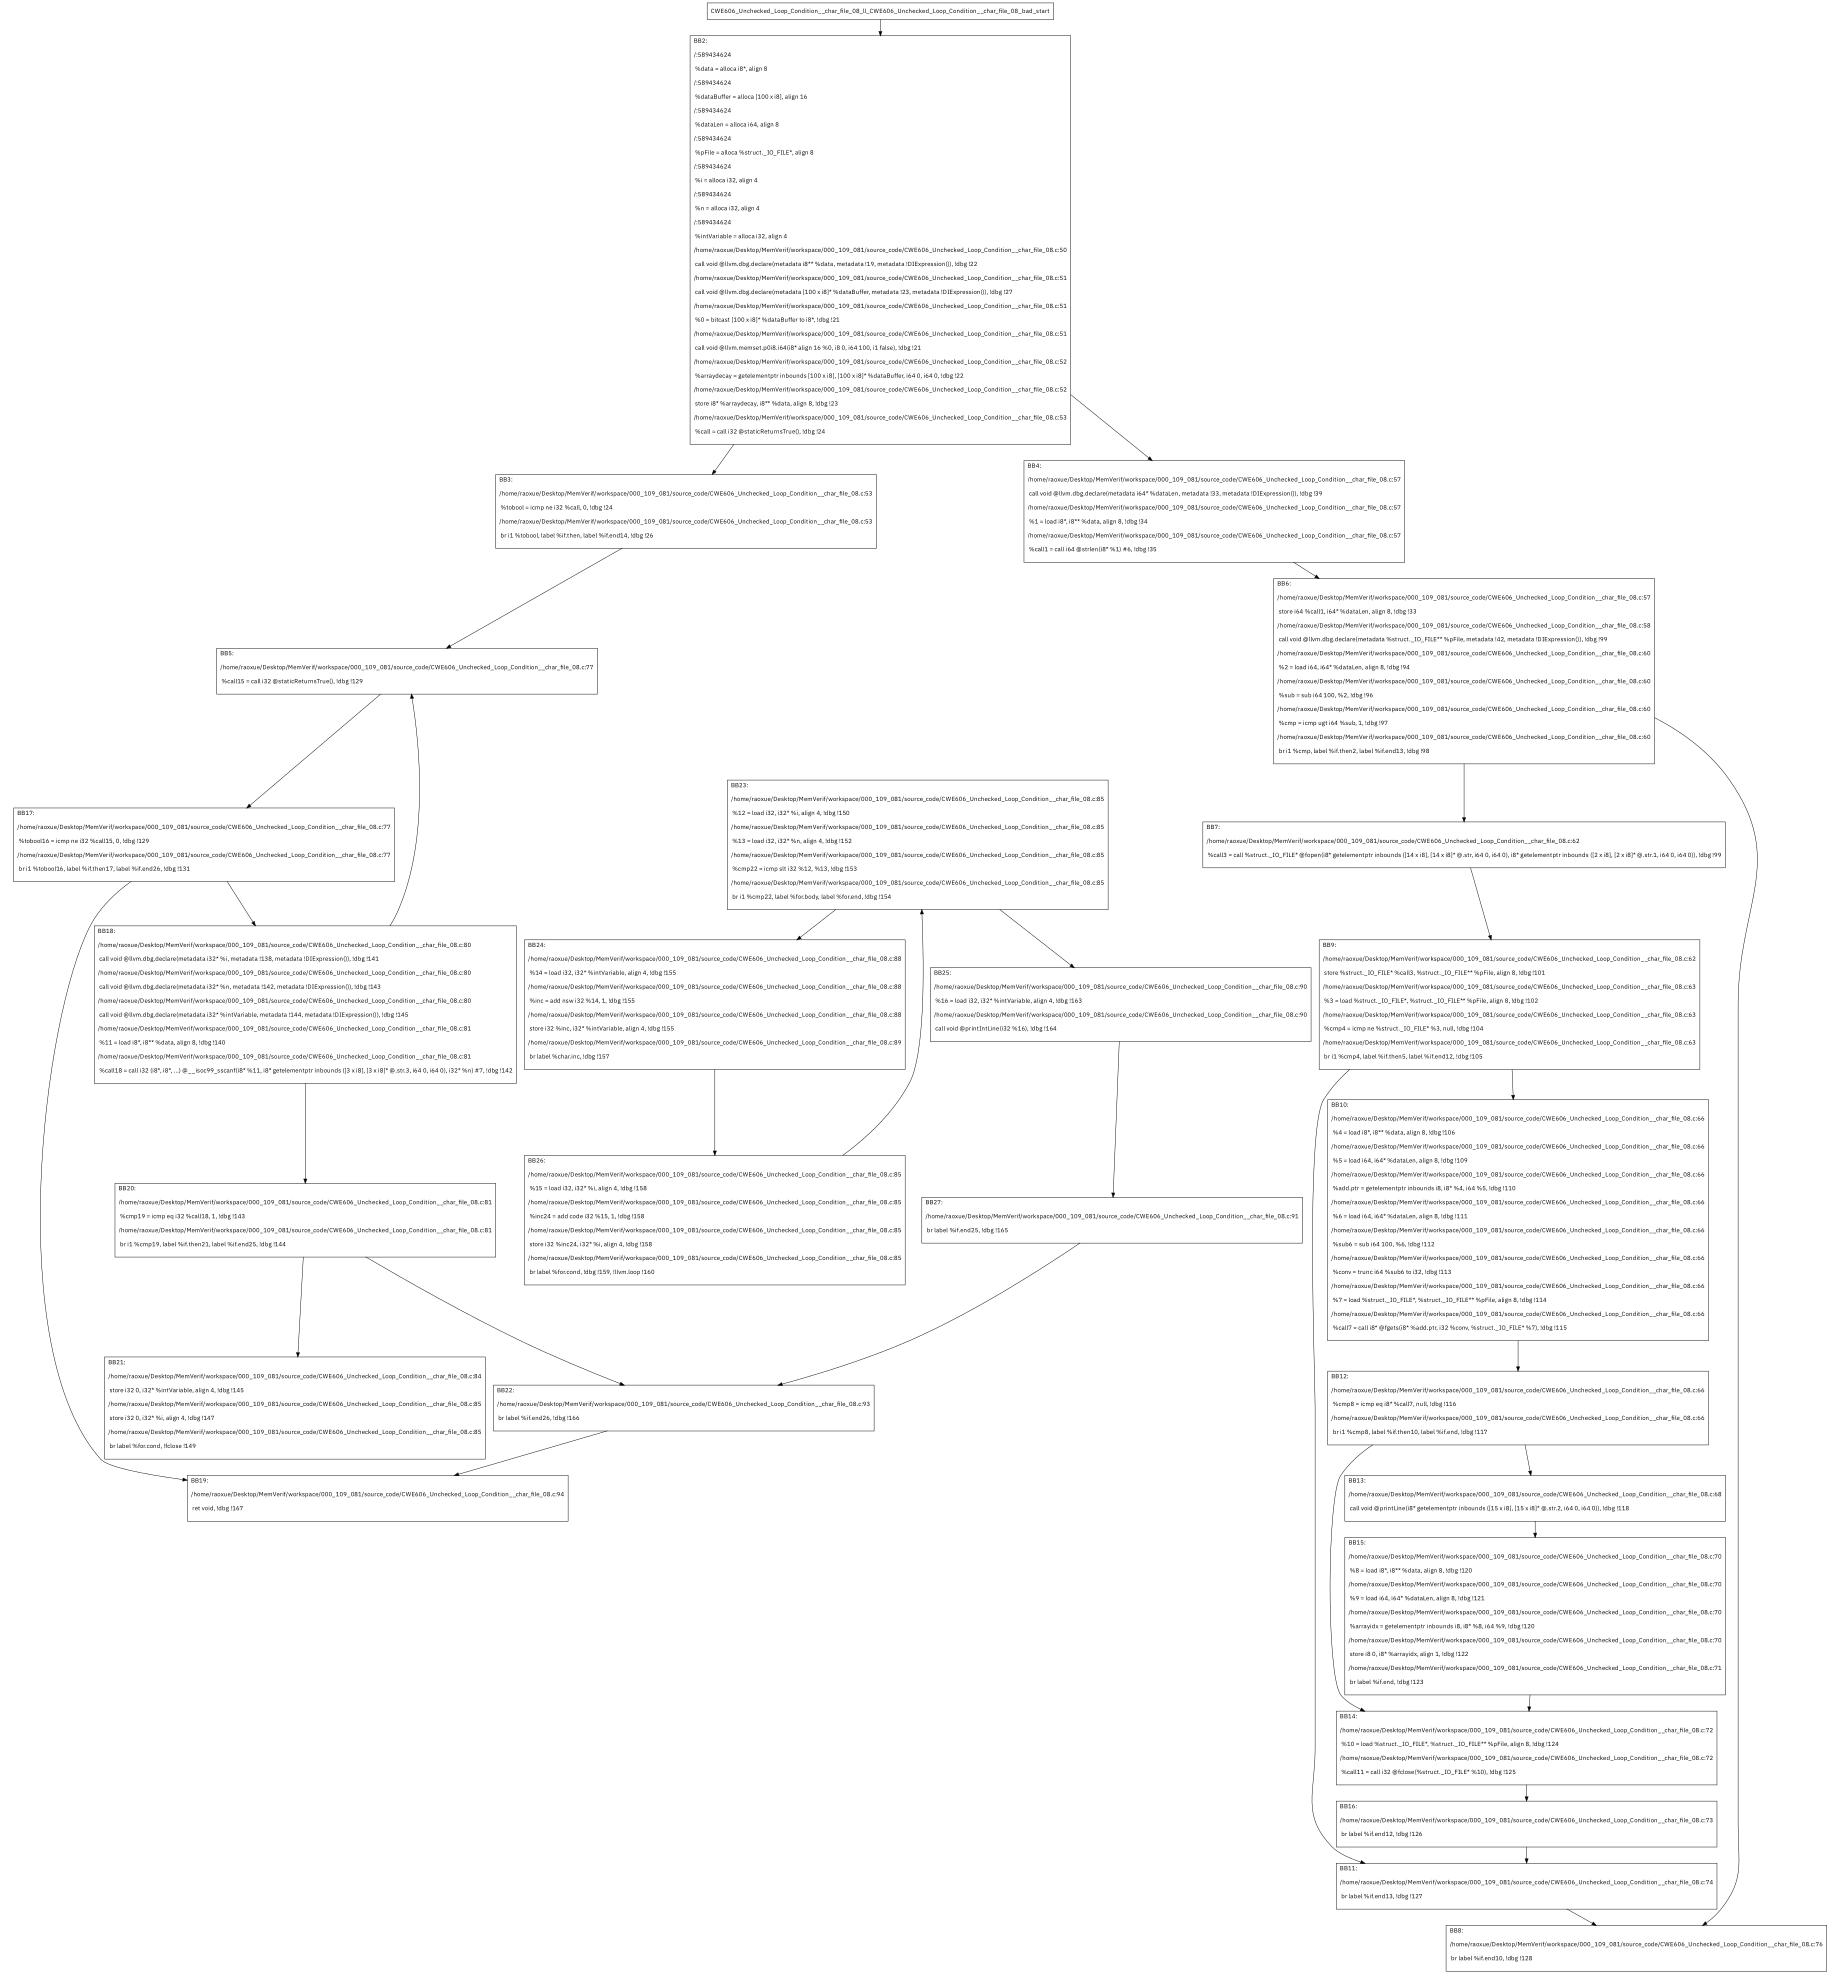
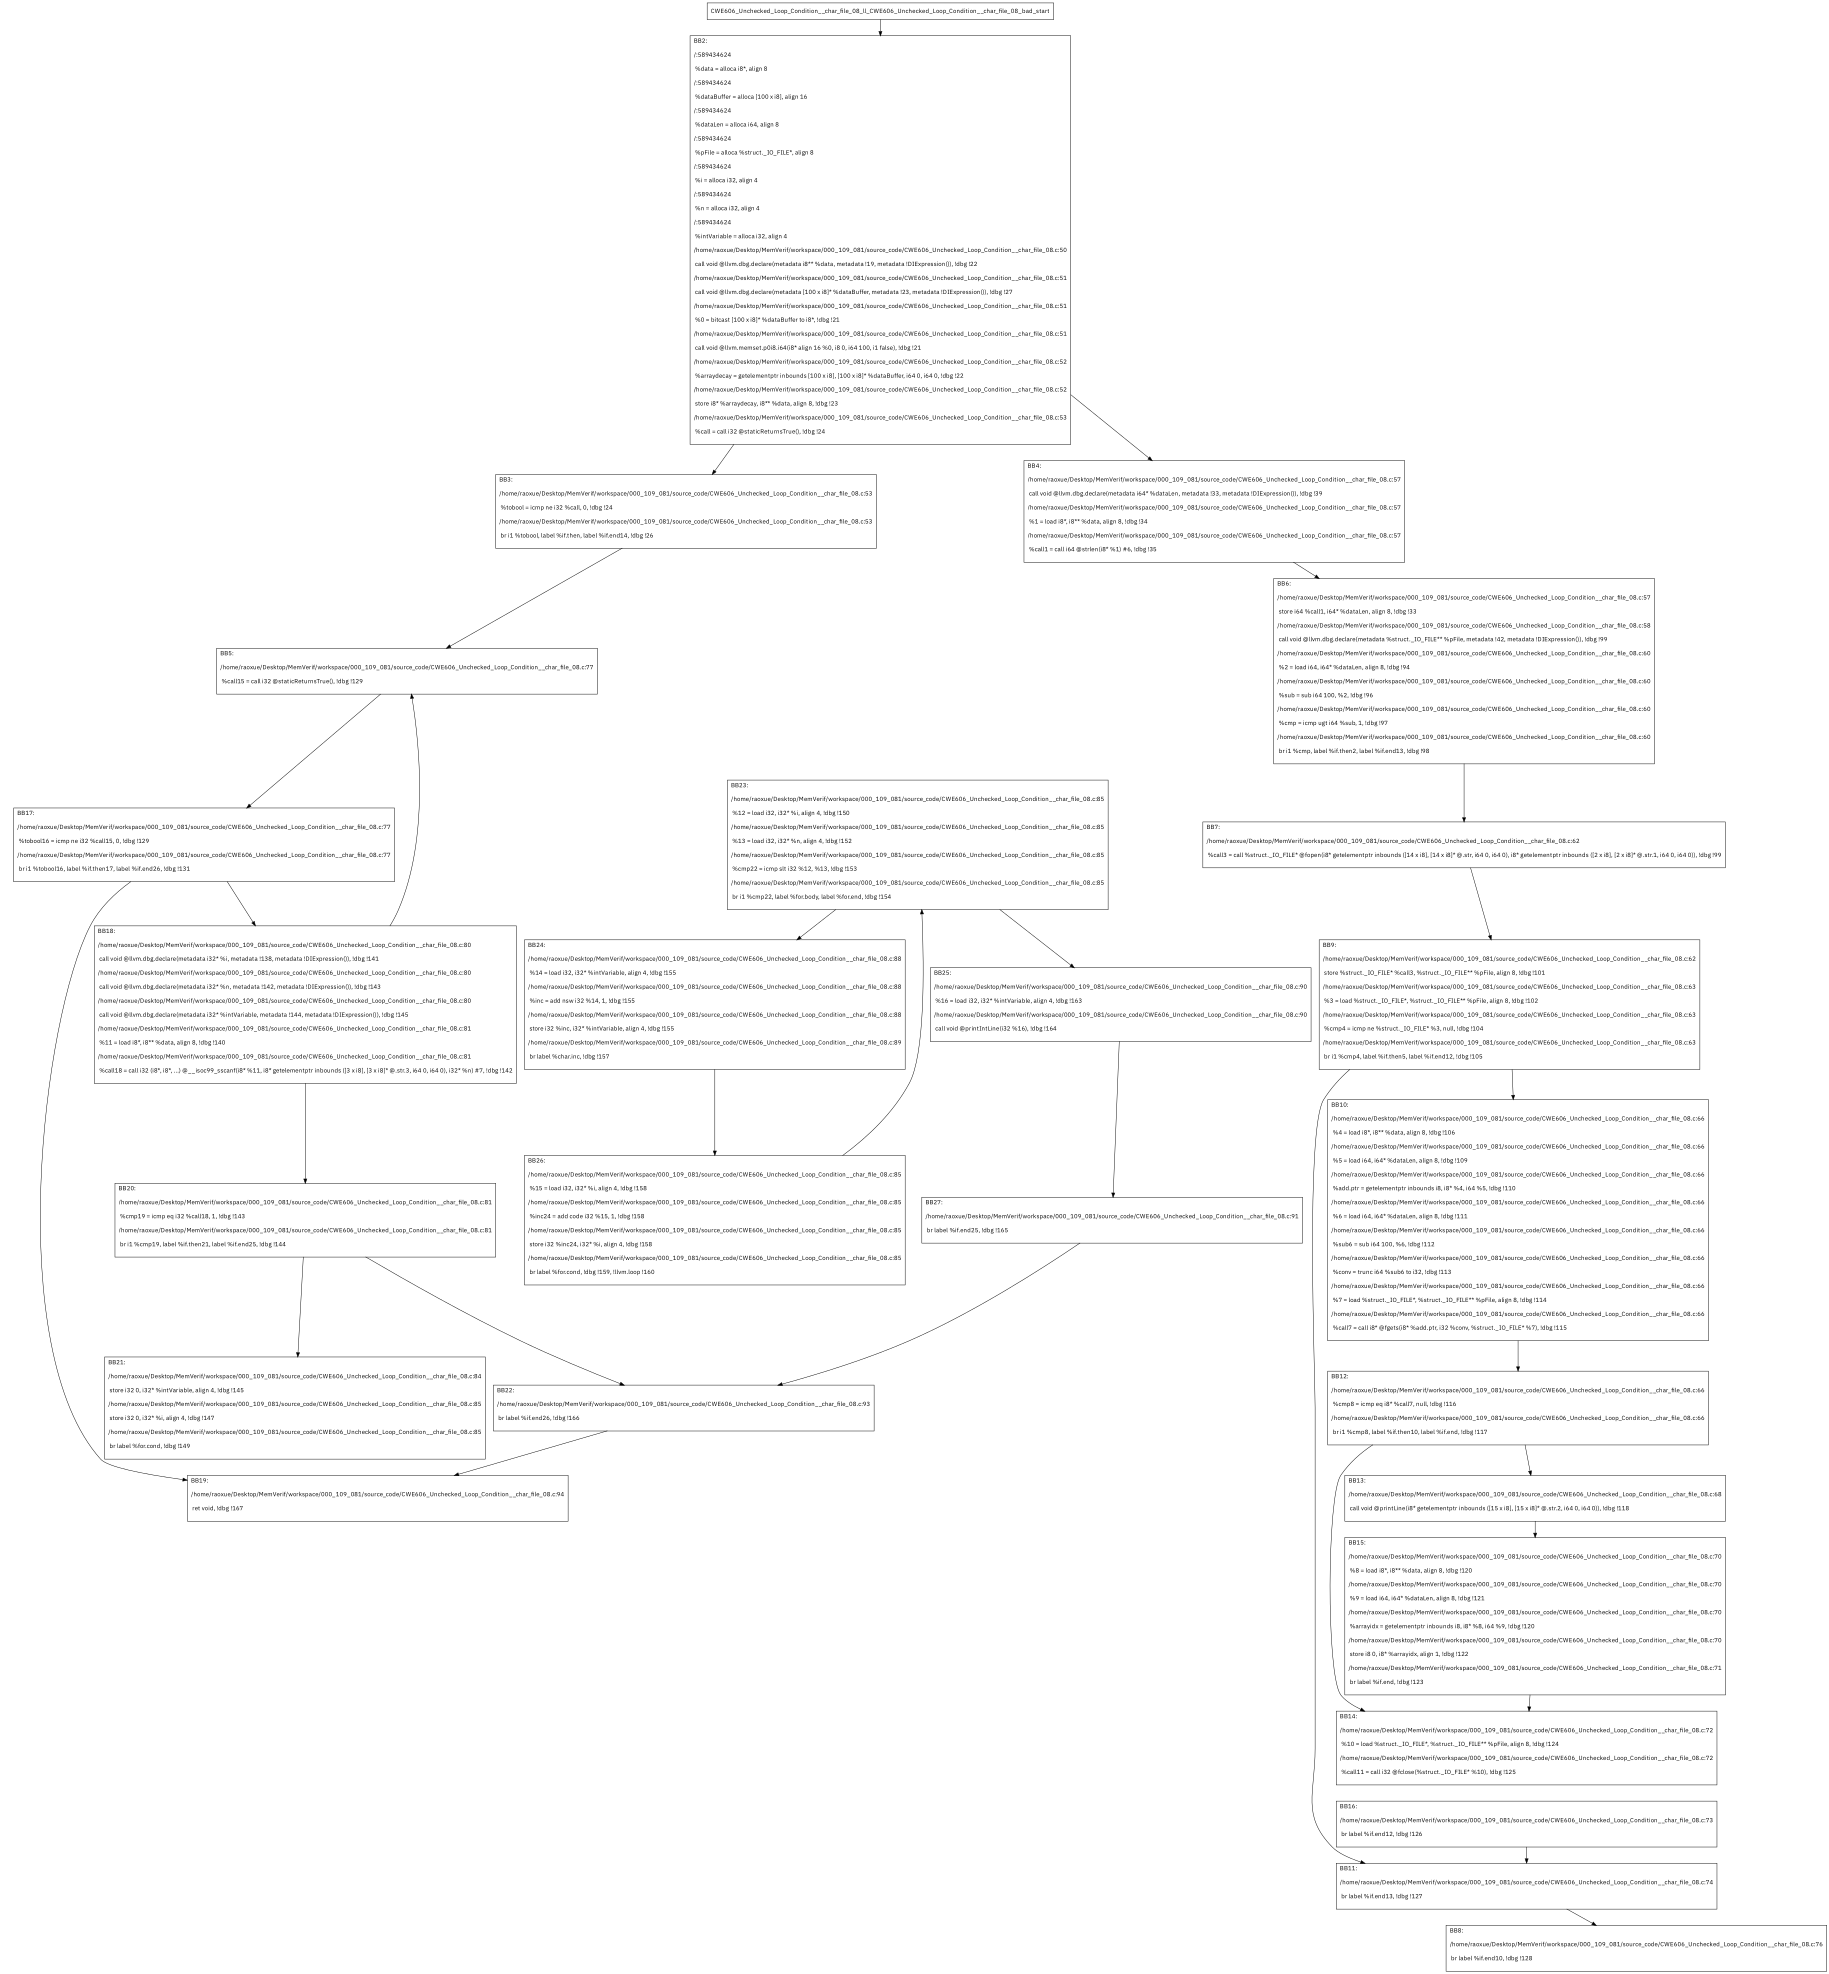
(1738, 1304) -> none
(152, 1446) -> (149, 1446)
(1527, 1791) -> none
